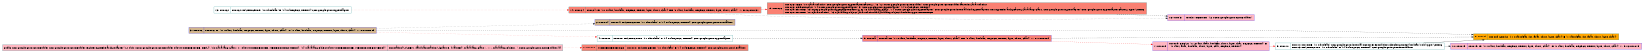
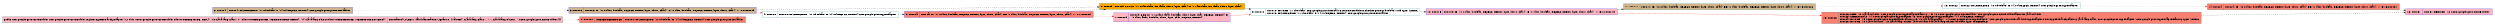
none -> (1719, 7)
(763, 9) -> (1719, 14)
(485, 26) -> (460, 10)
(1453, 41) -> (1247, 9)
